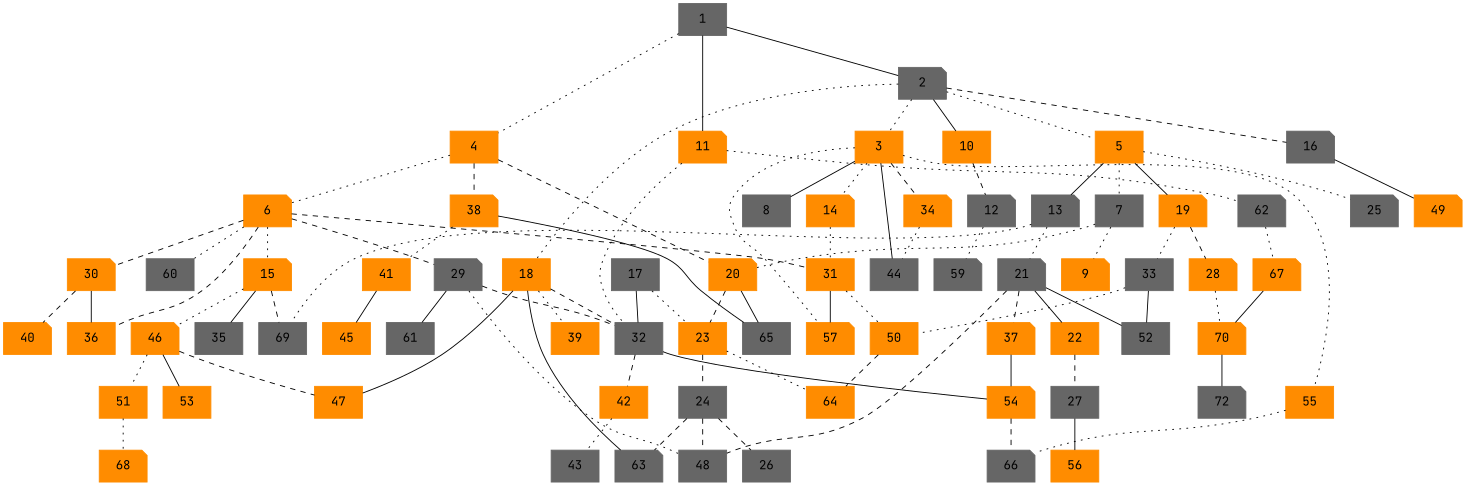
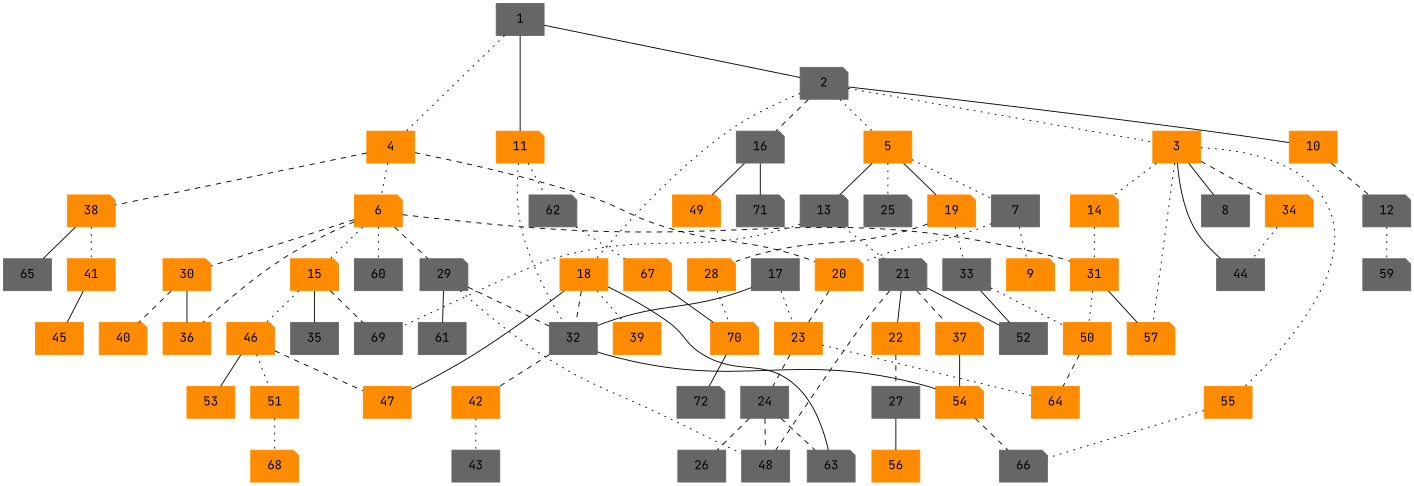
none -> (760, 211)
(750, 307) -> none
